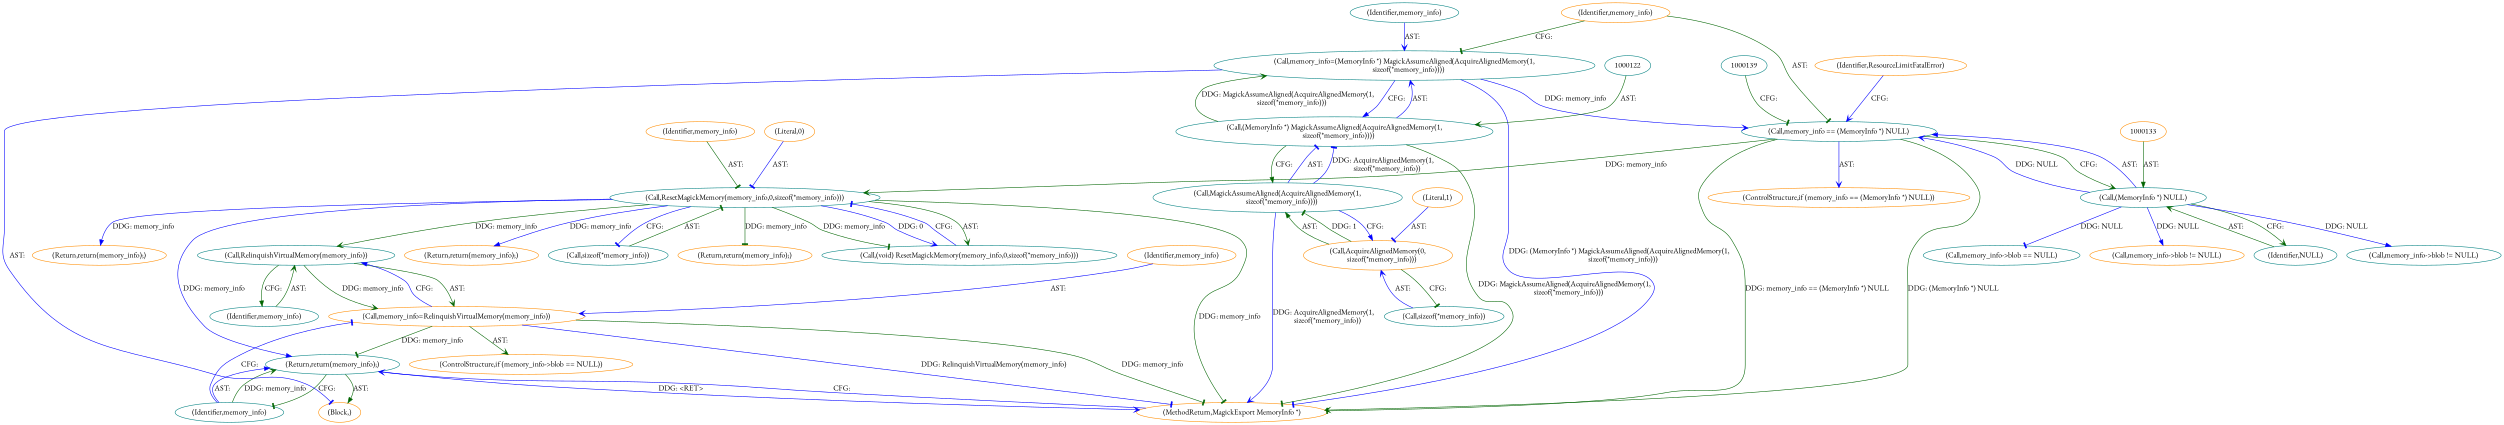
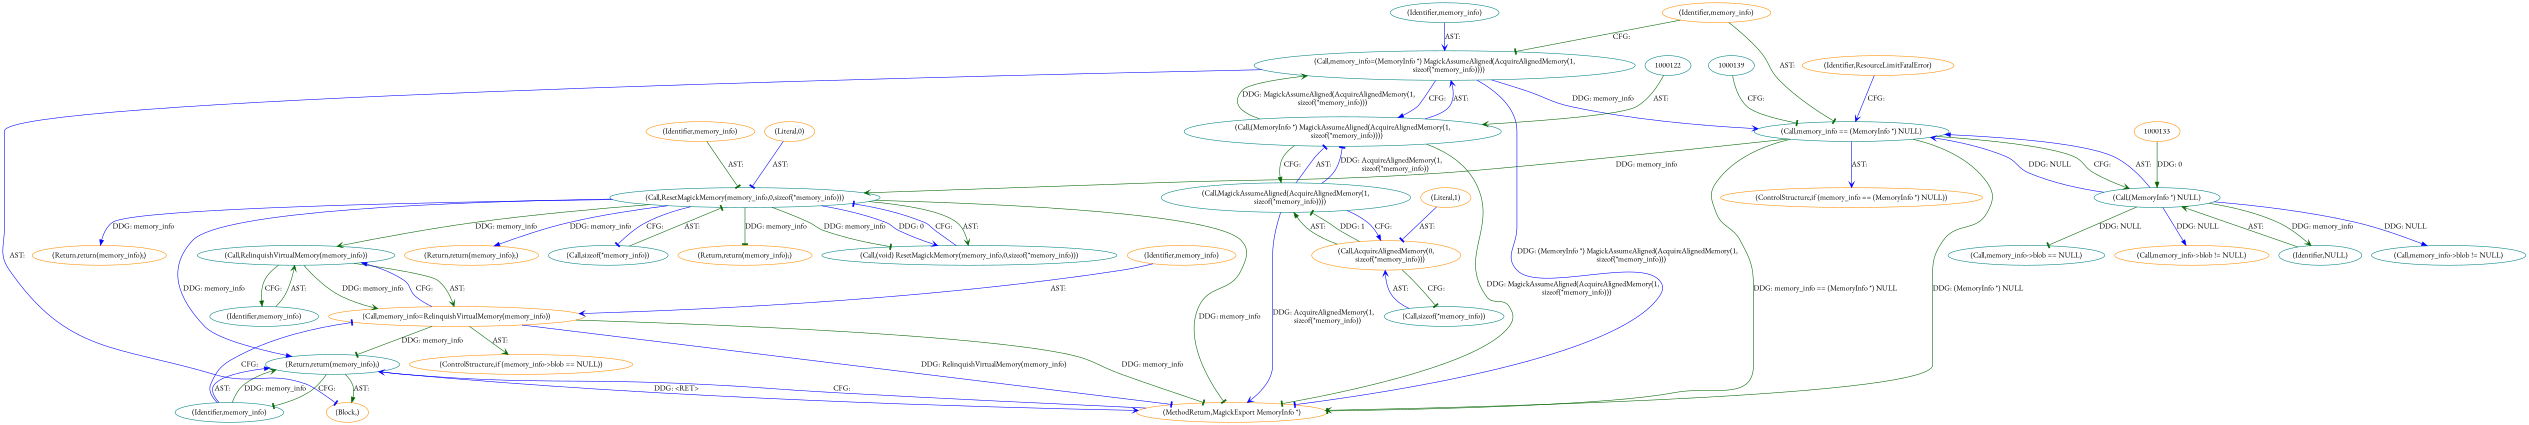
(2152, 165) -> (2170, 165)
(2074, 226) -> (2093, 226)
(2276, 226) -> (2323, 226)
